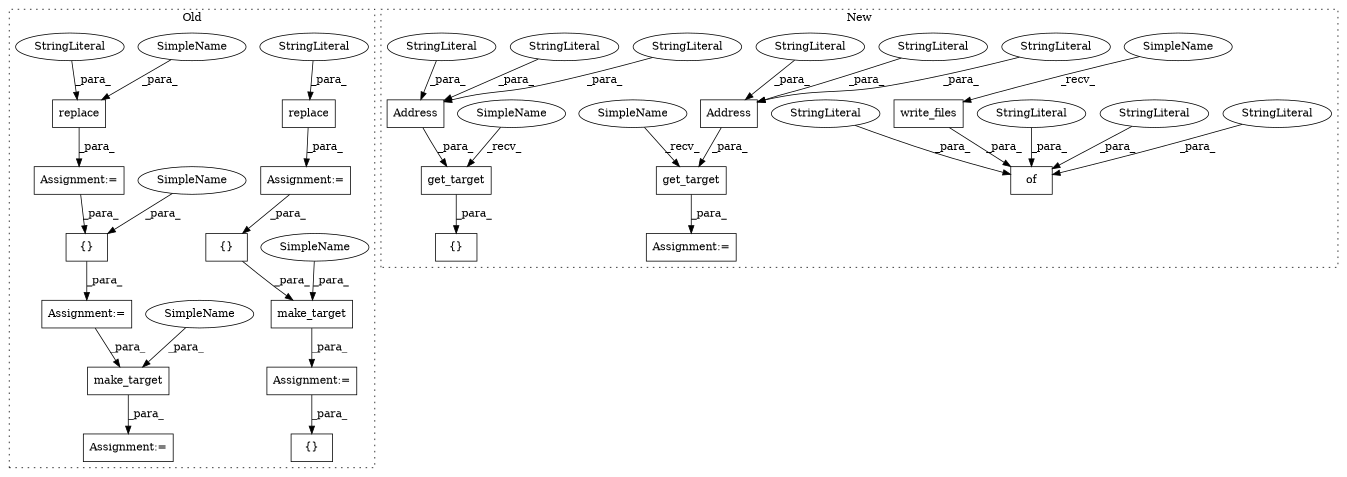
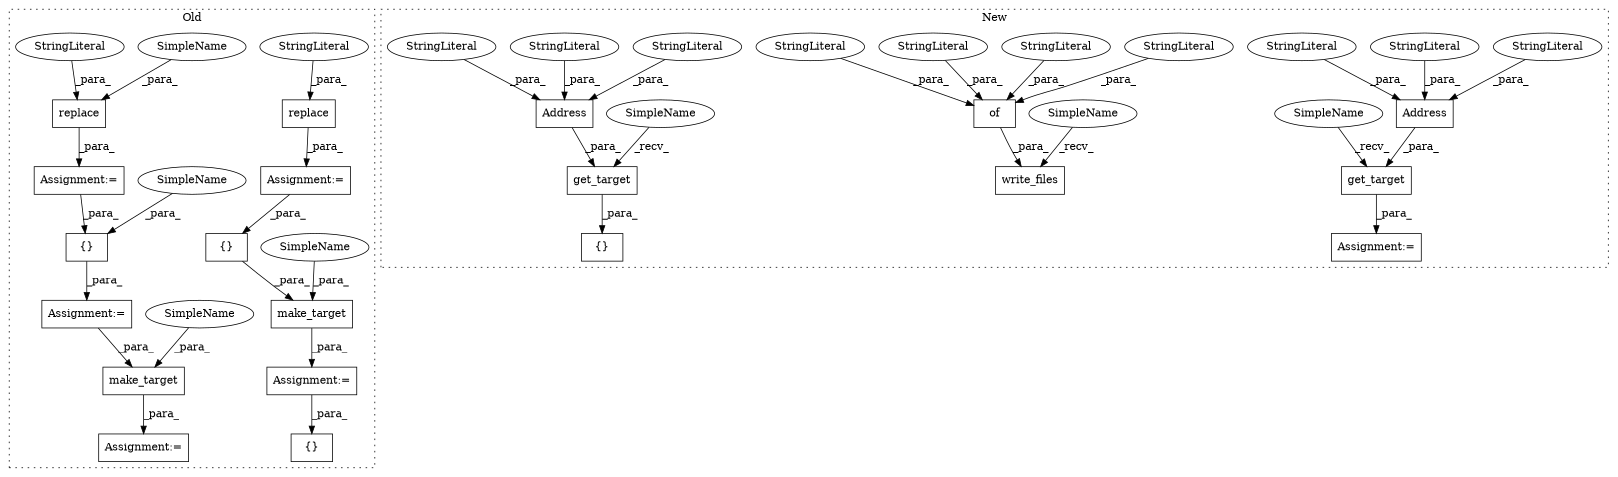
(977, 145) -> (1008, 144)
